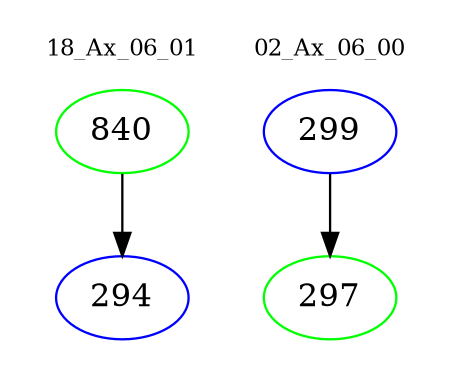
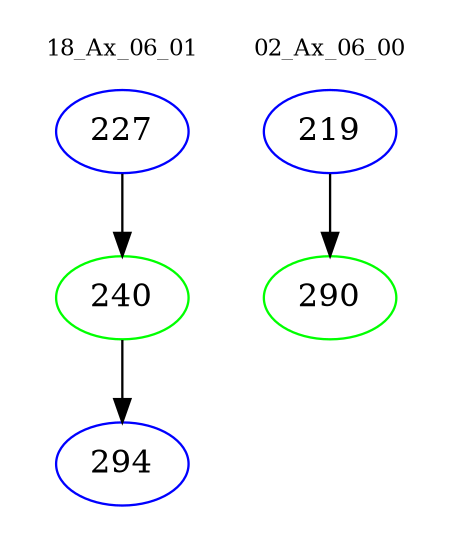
(122, 132) -> (122, 298)
none -> (122, 132)
(330, 132) -> (330, 132)
(330, 298) -> (330, 298)
